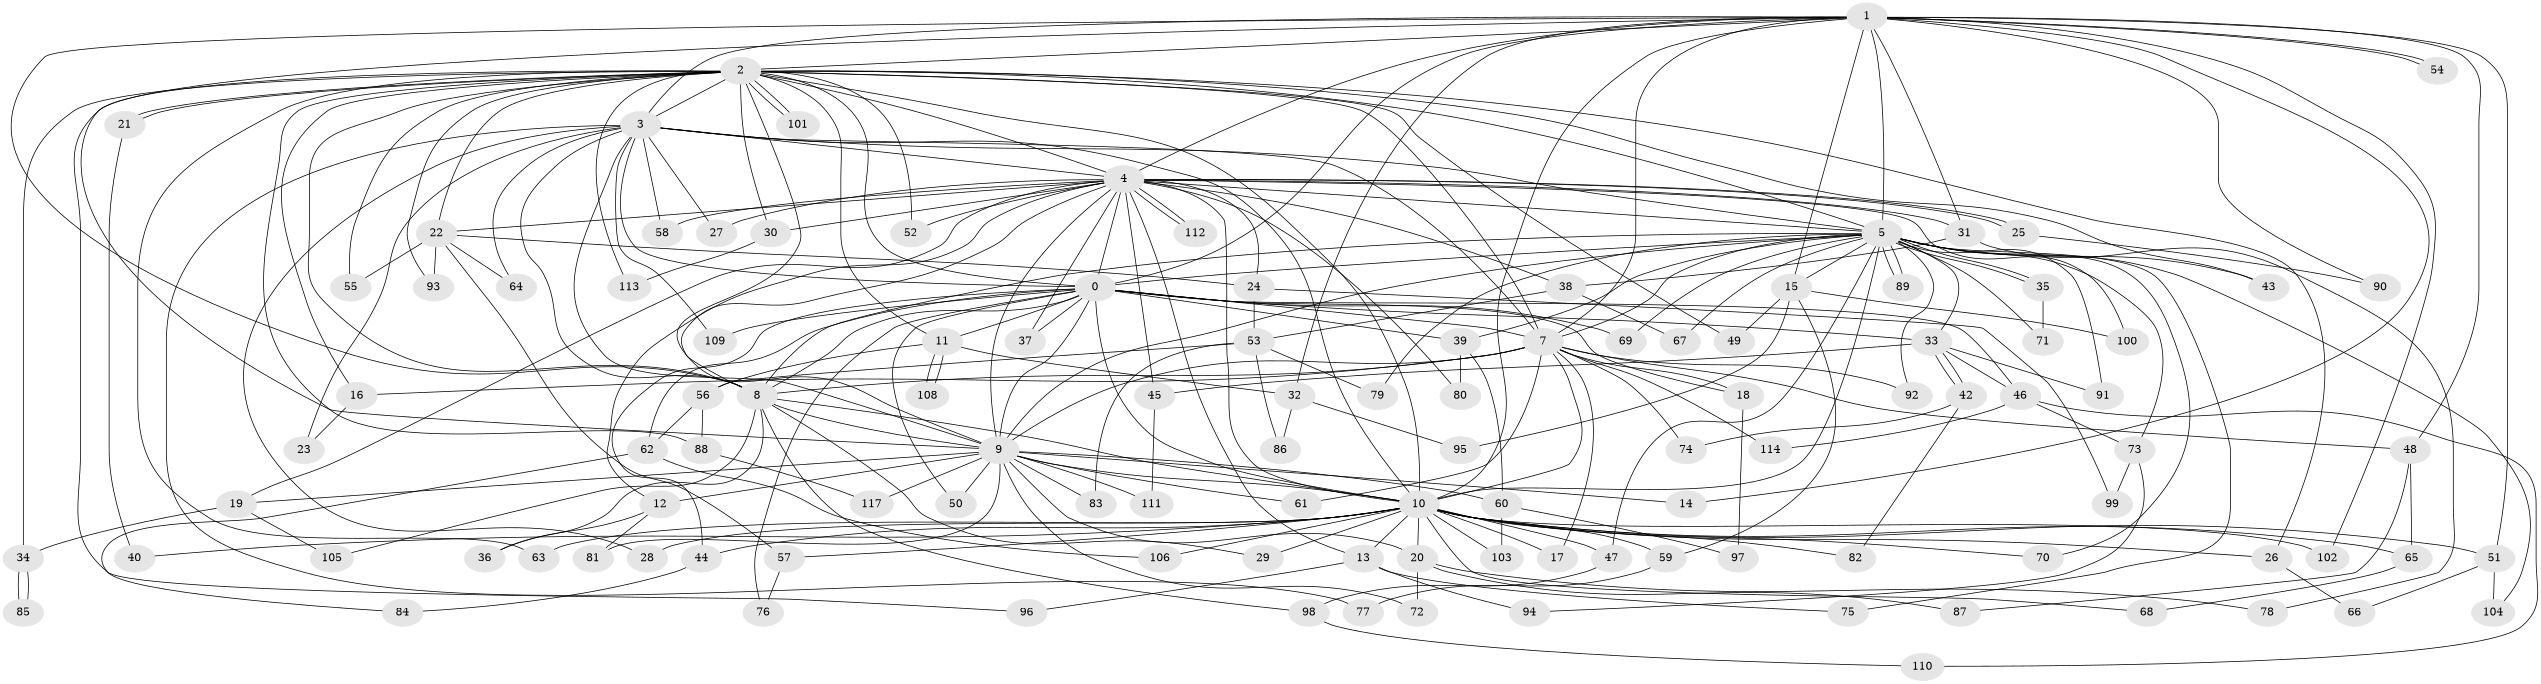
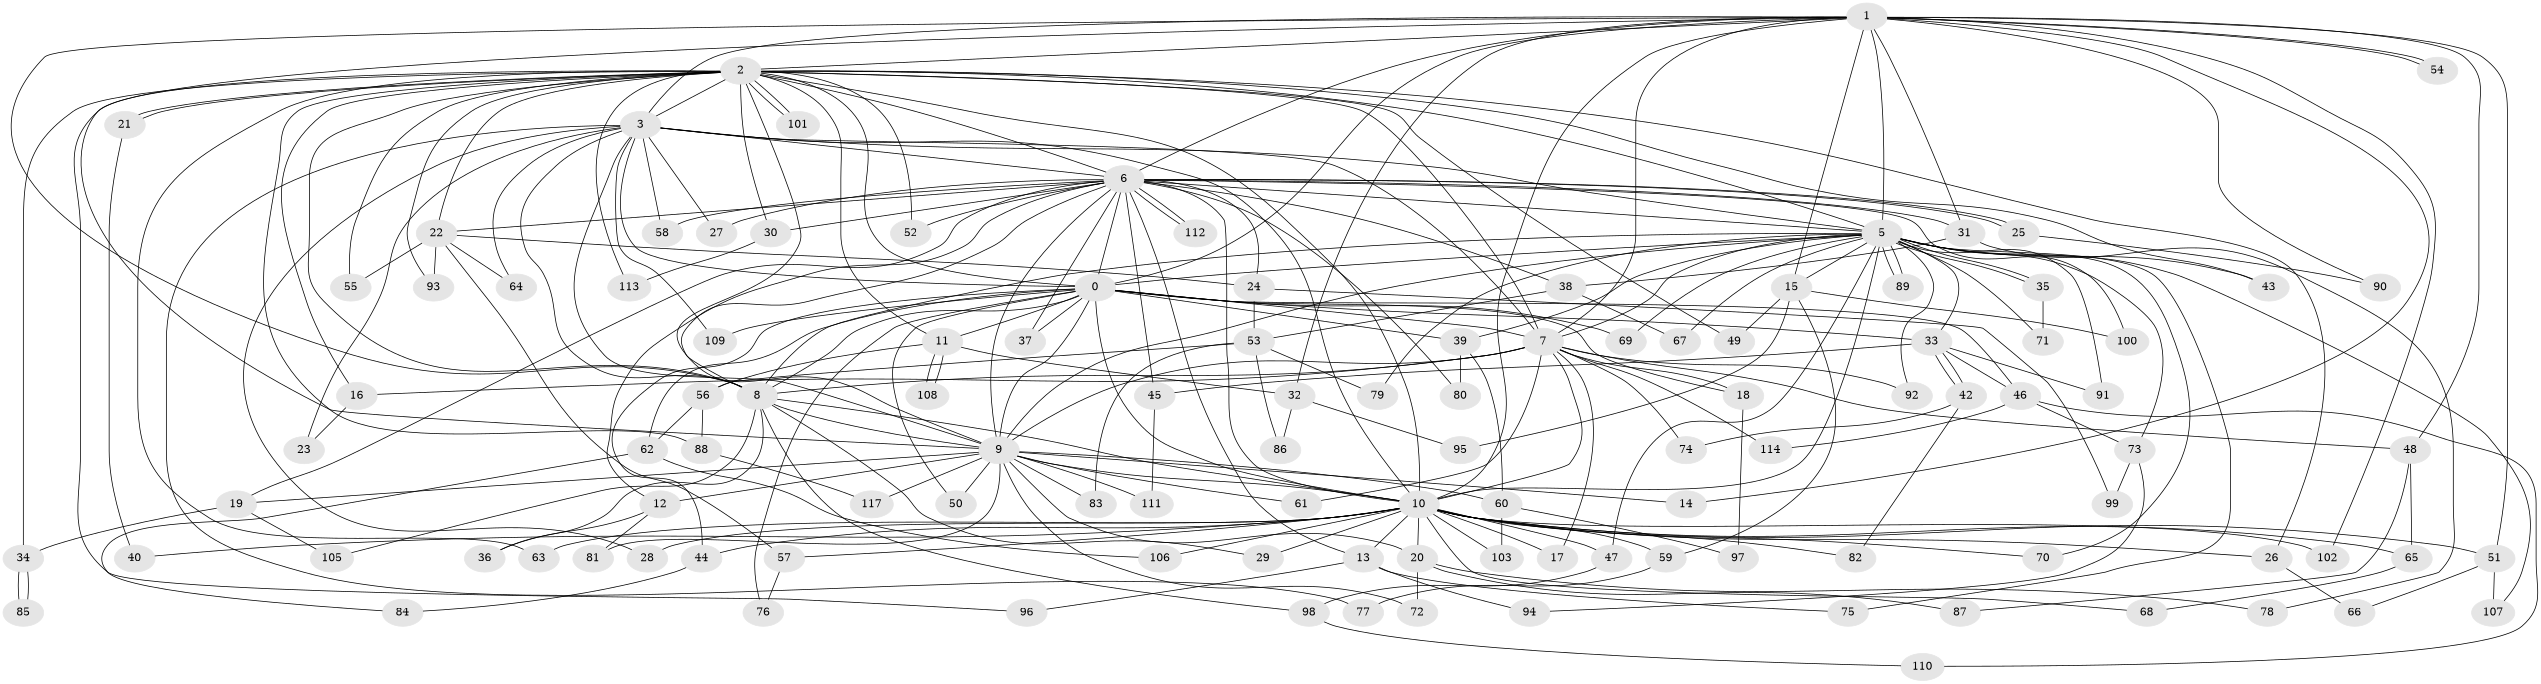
(1124, 179) -> (1124, 179)
(2493, 613) -> (2493, 613)
